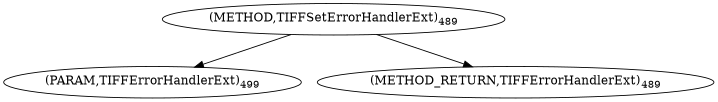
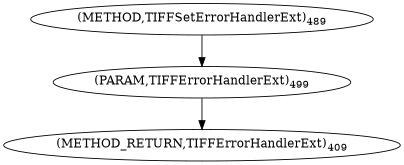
(420, 49) -> (202, 109)
(651, 81) -> (338, 144)
